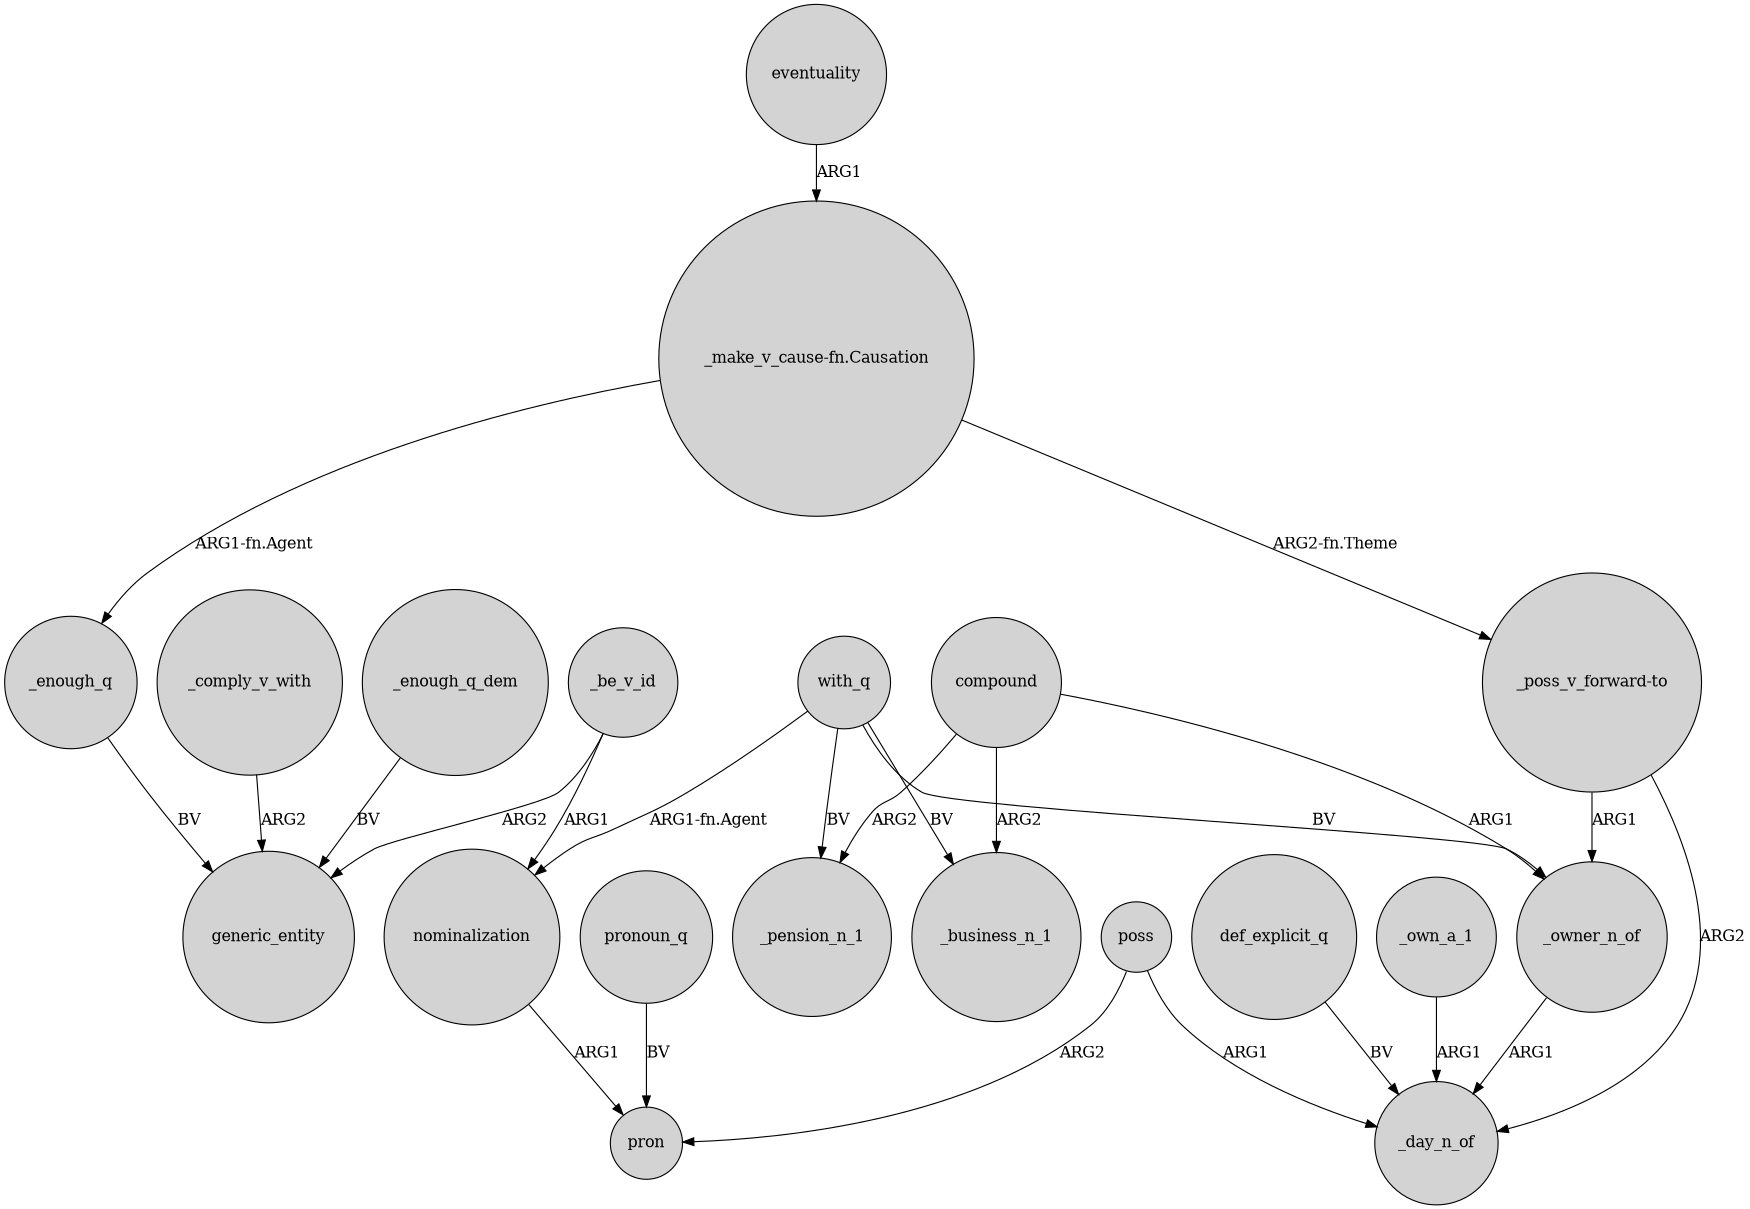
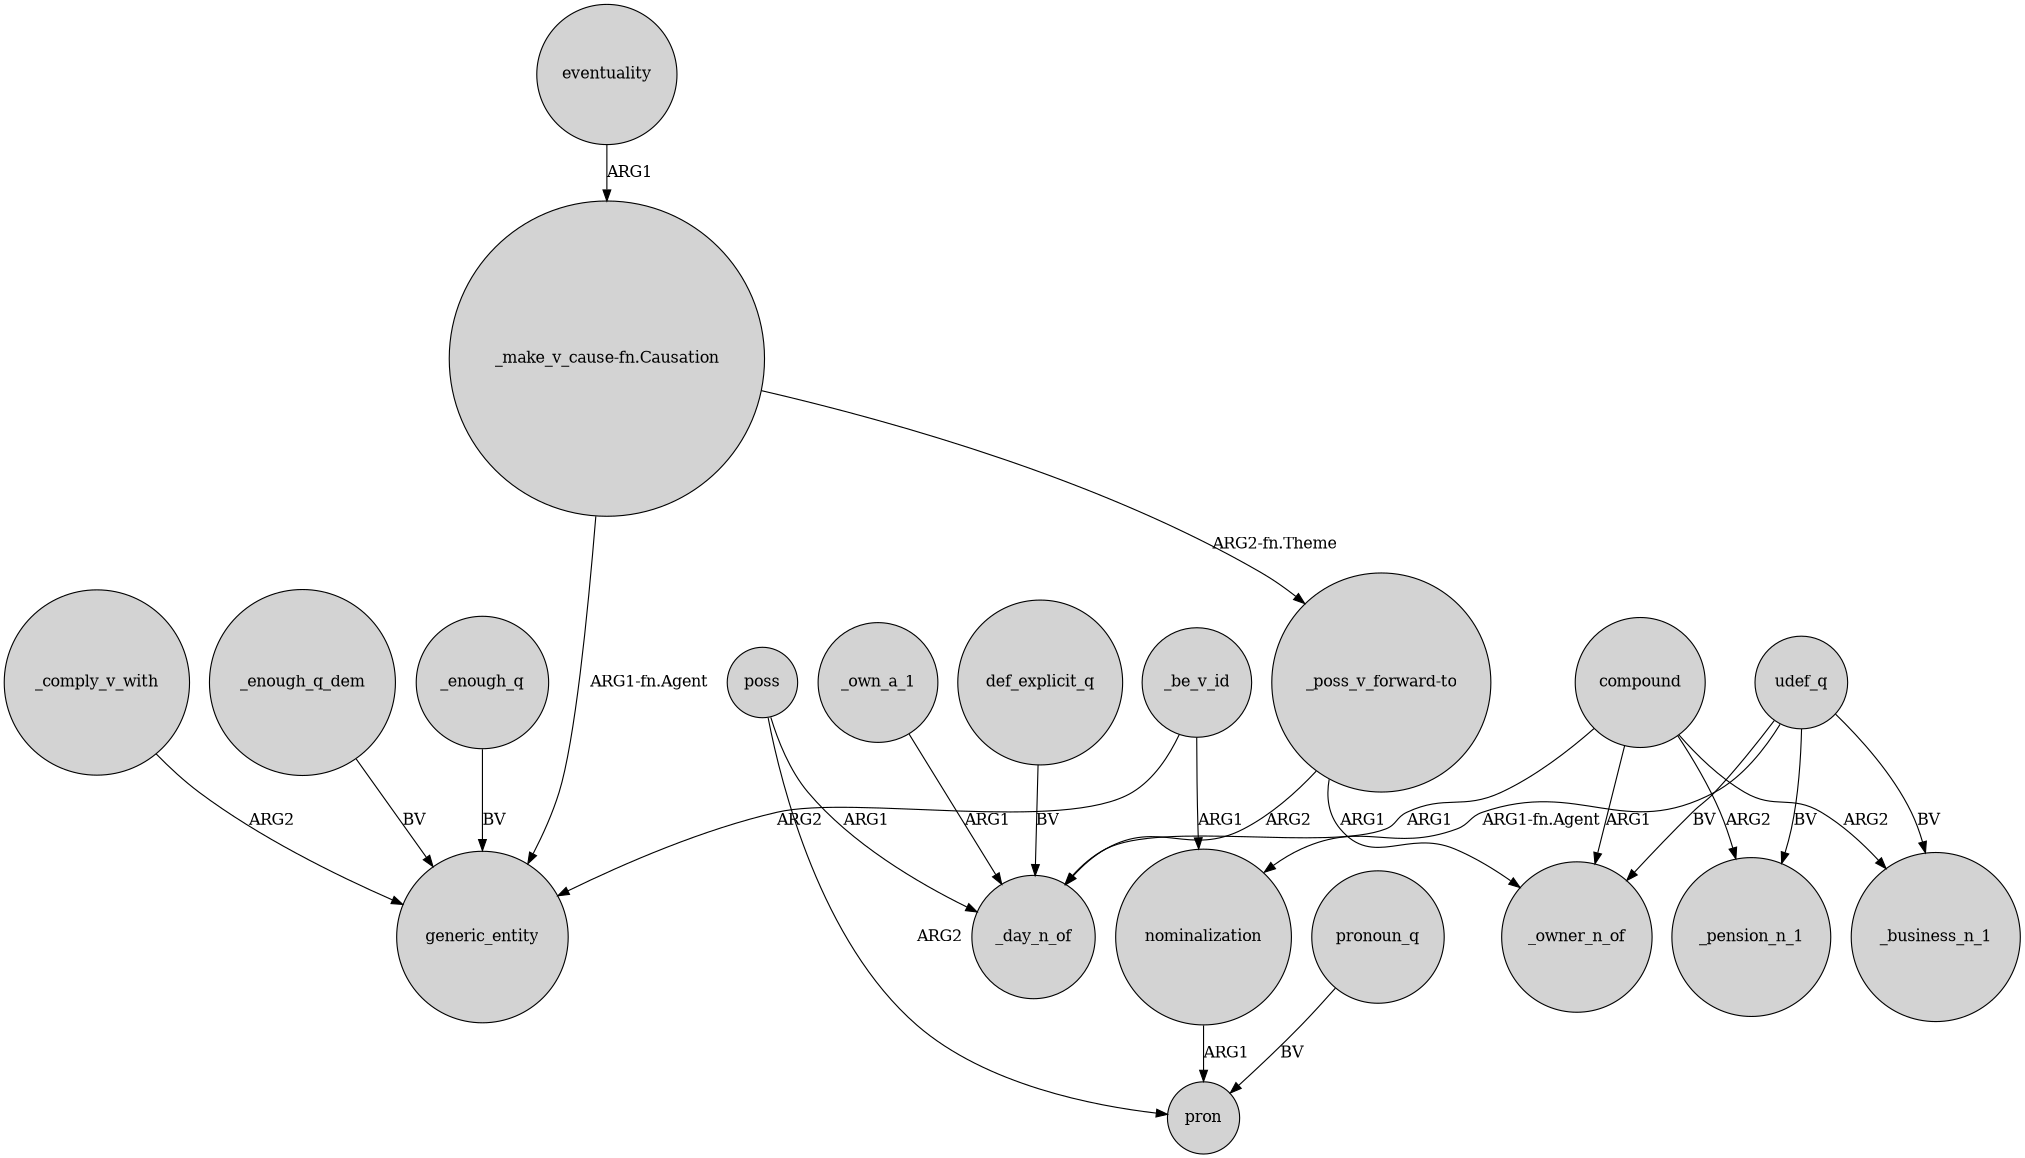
(367, 459) -> (578, 688)
(844, 682) -> (1801, 682)
(1513, 1041) -> (1384, 829)
